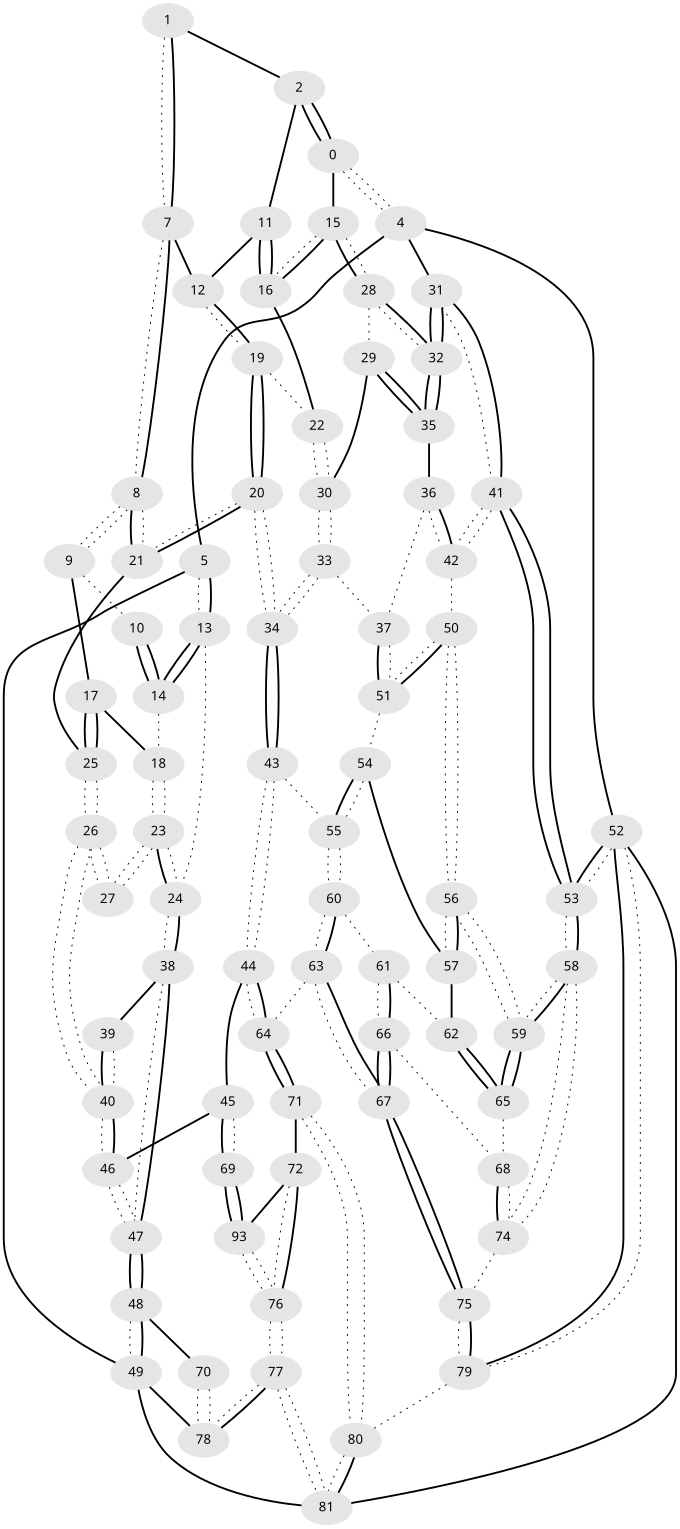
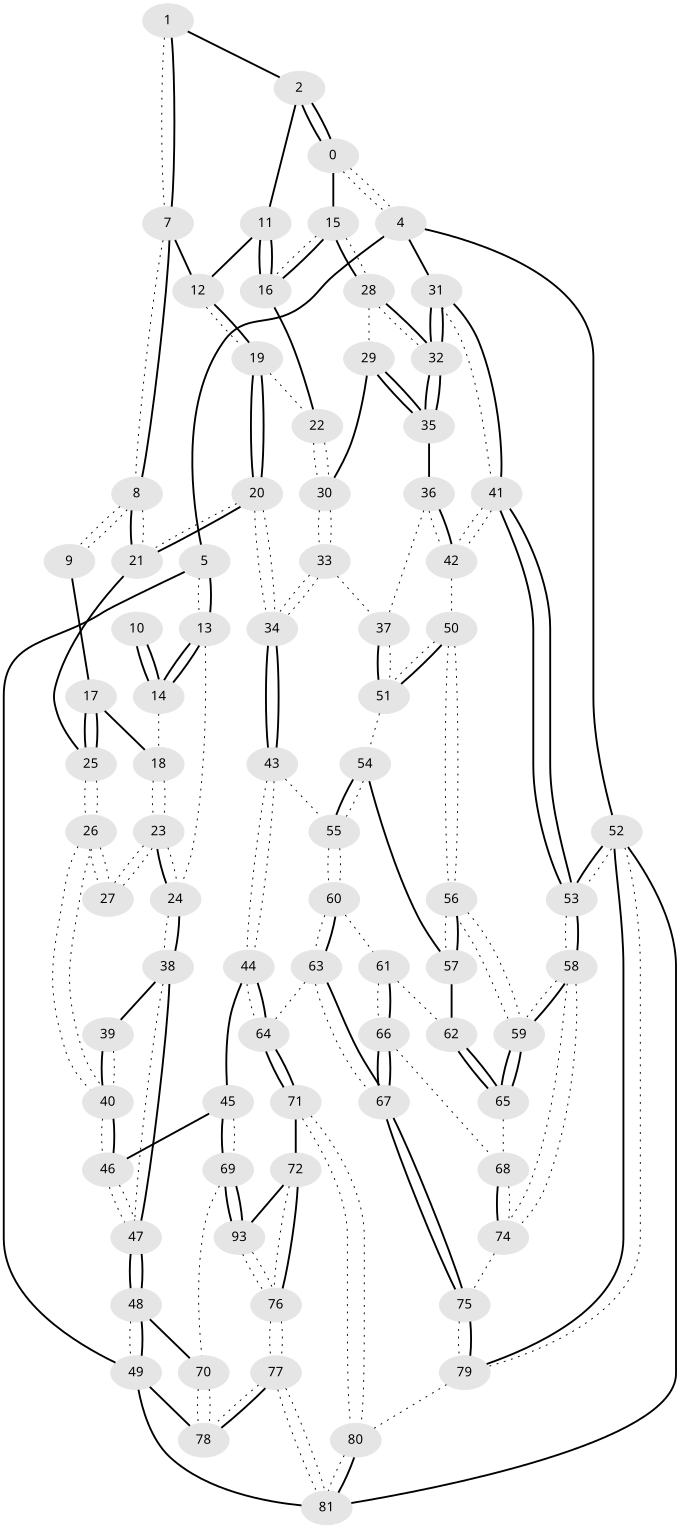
(101, 593) -> none
none -> (199, 1269)
